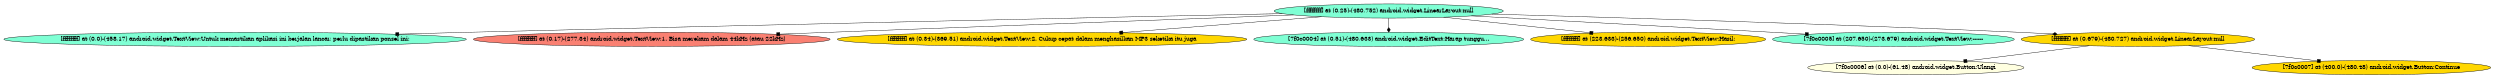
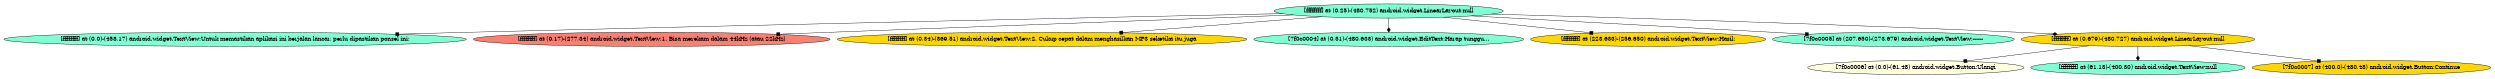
none -> (2138, 68)
